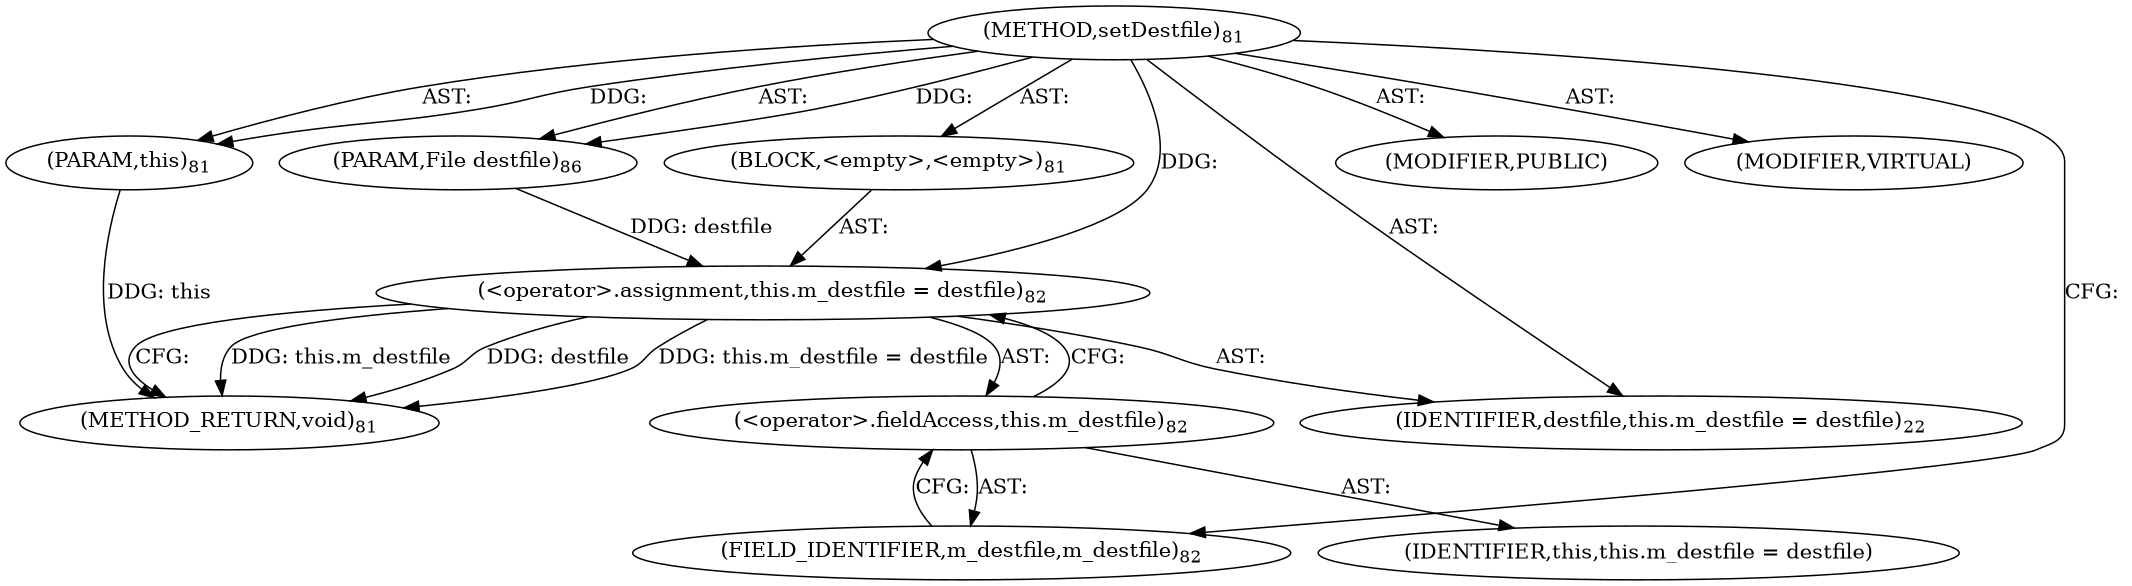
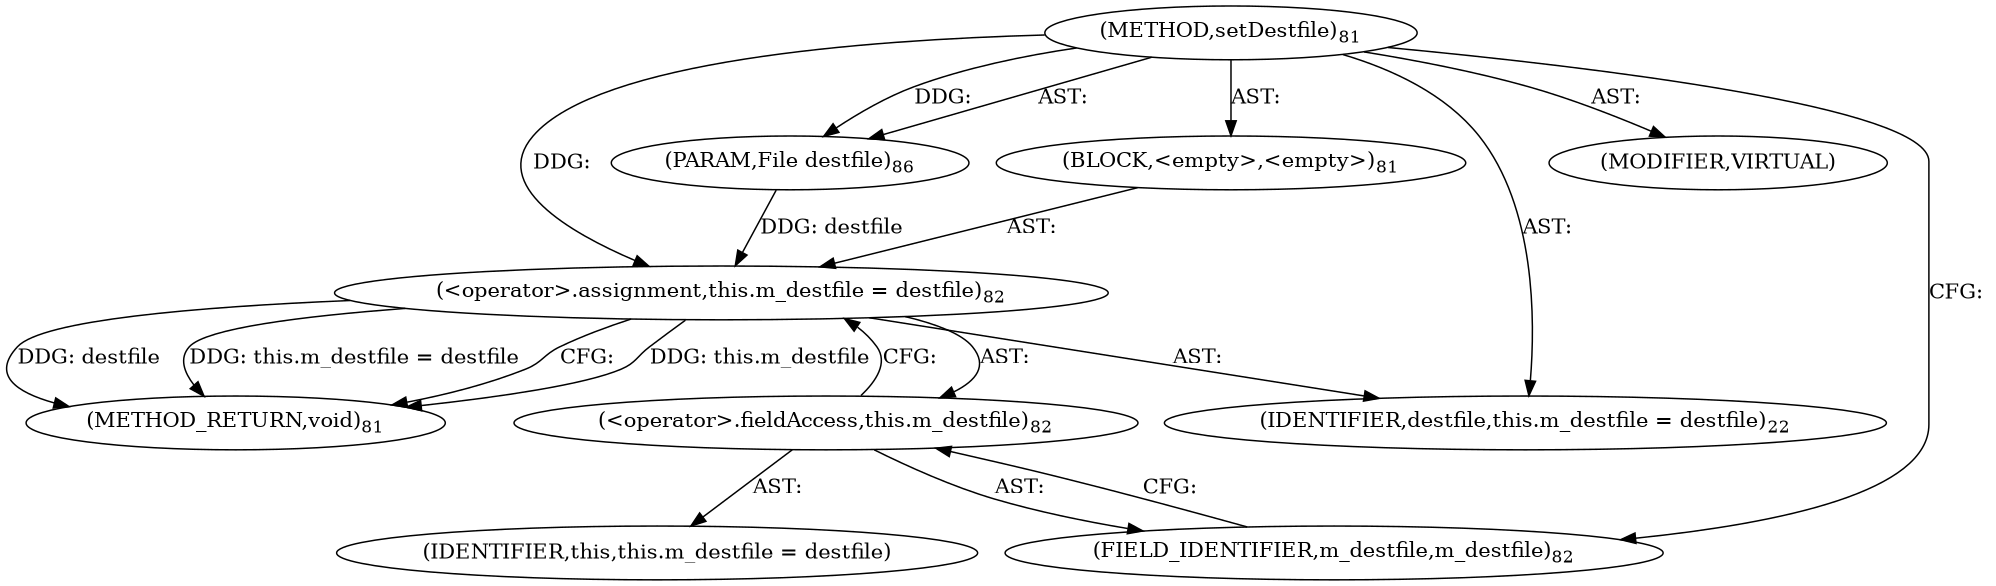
(129, 163) -> none
(1497, 163) -> none
